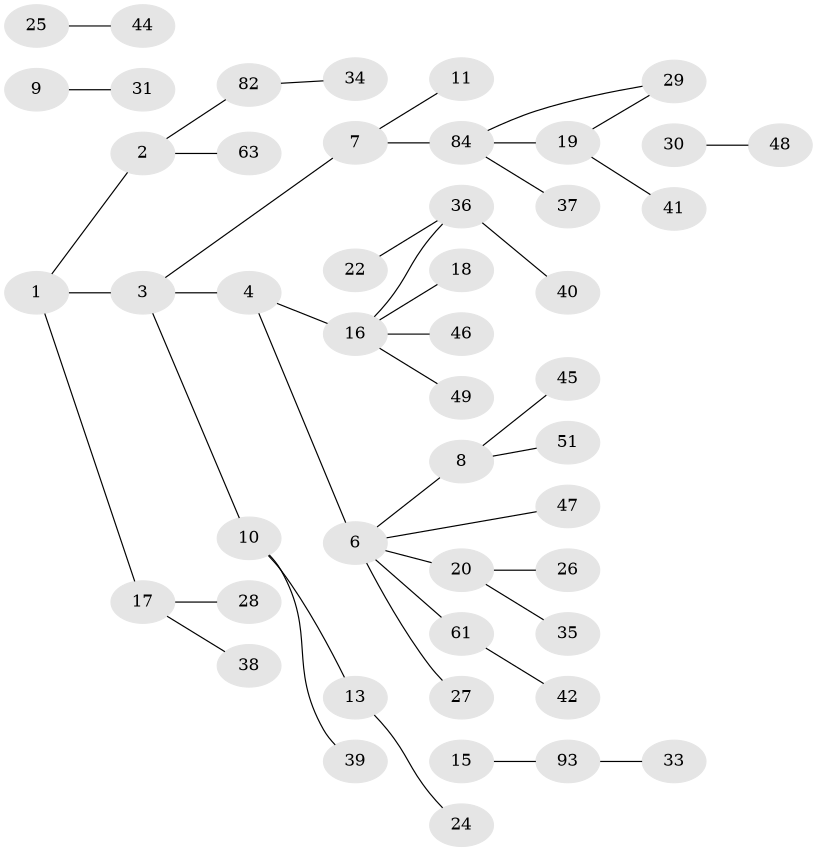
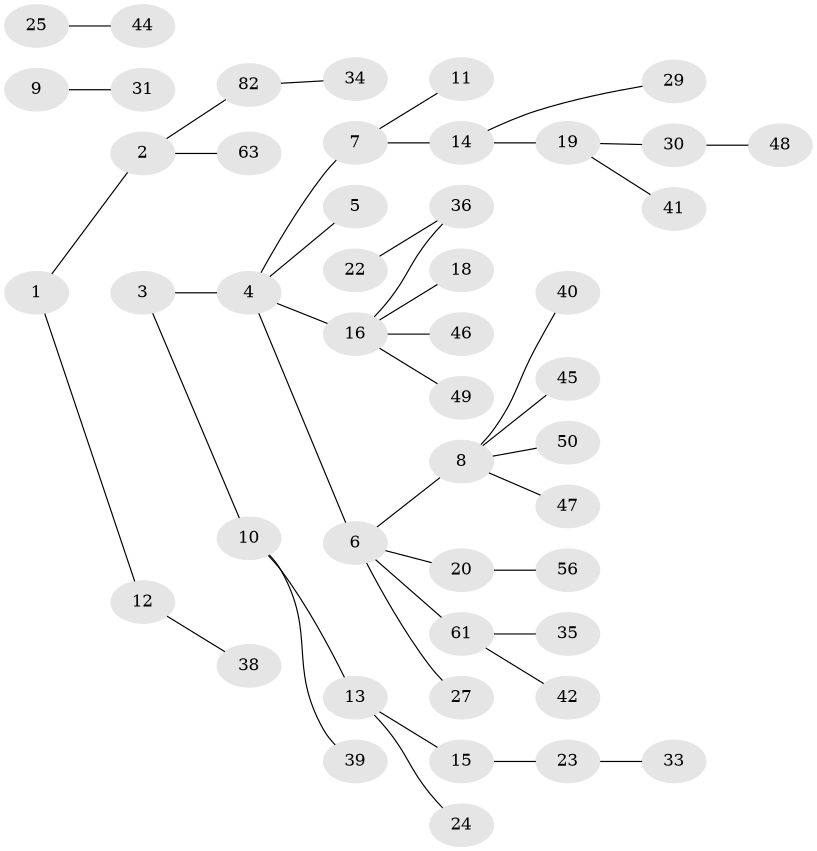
(621, 112) -> (621, 144)
(462, 143) -> (462, 143)
none -> (355, 207)
(568, 207) -> none
(249, 218) -> (296, 214)
(515, 250) -> (520, 380)
(90, 293) -> none
(568, 443) -> (568, 443)
(462, 525) -> (515, 484)
(568, 570) -> (568, 570)
(143, 602) -> (143, 602)
(249, 602) -> none
(515, 602) -> (515, 634)
none -> (409, 730)
(568, 761) -> (568, 761)
